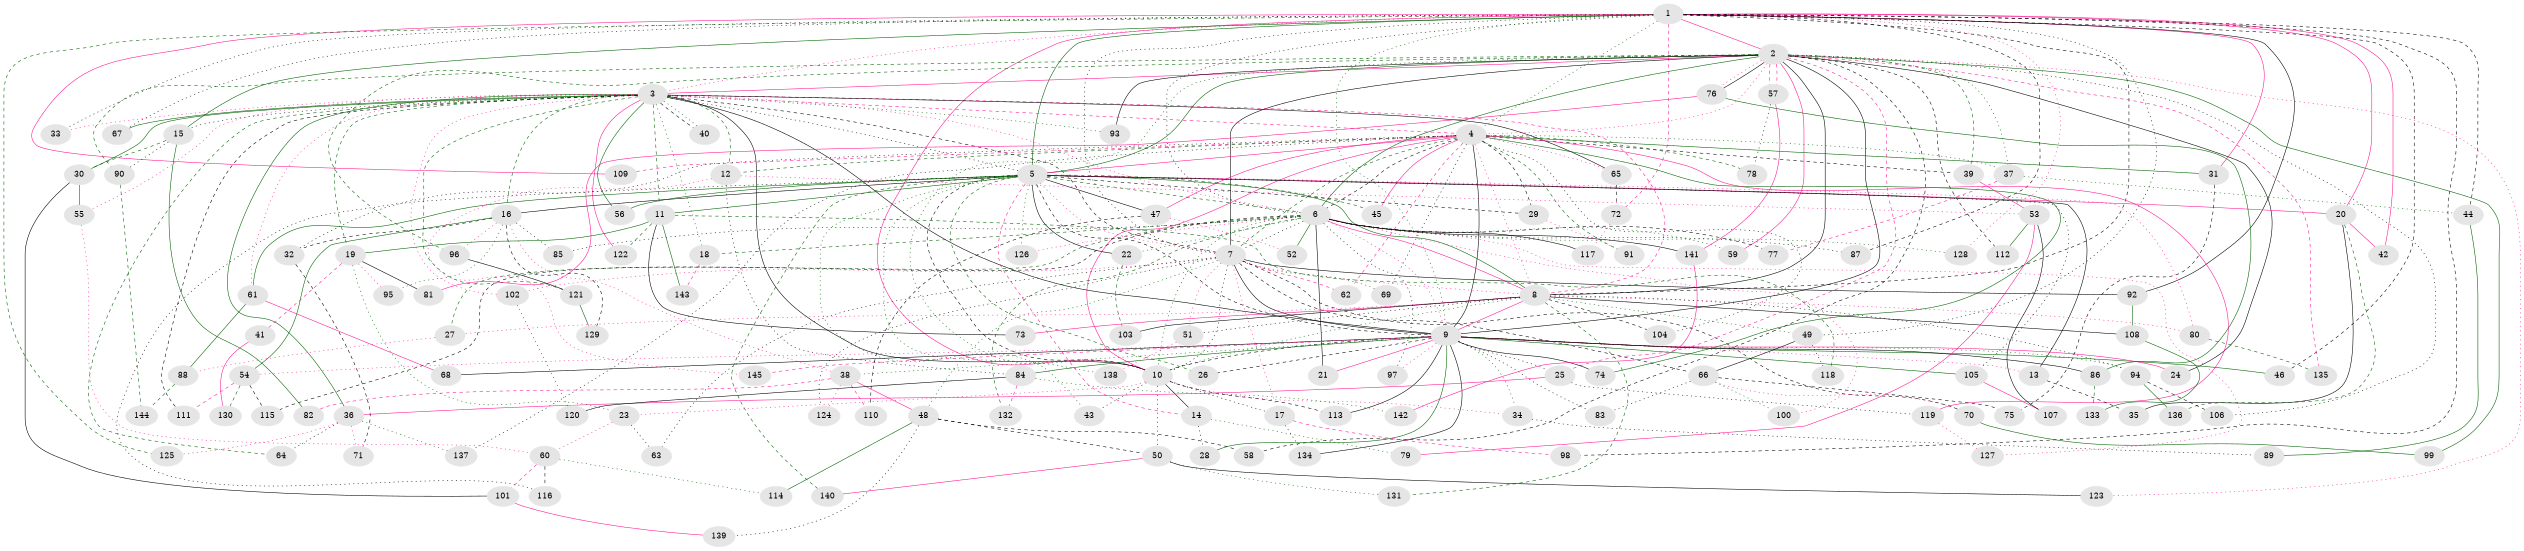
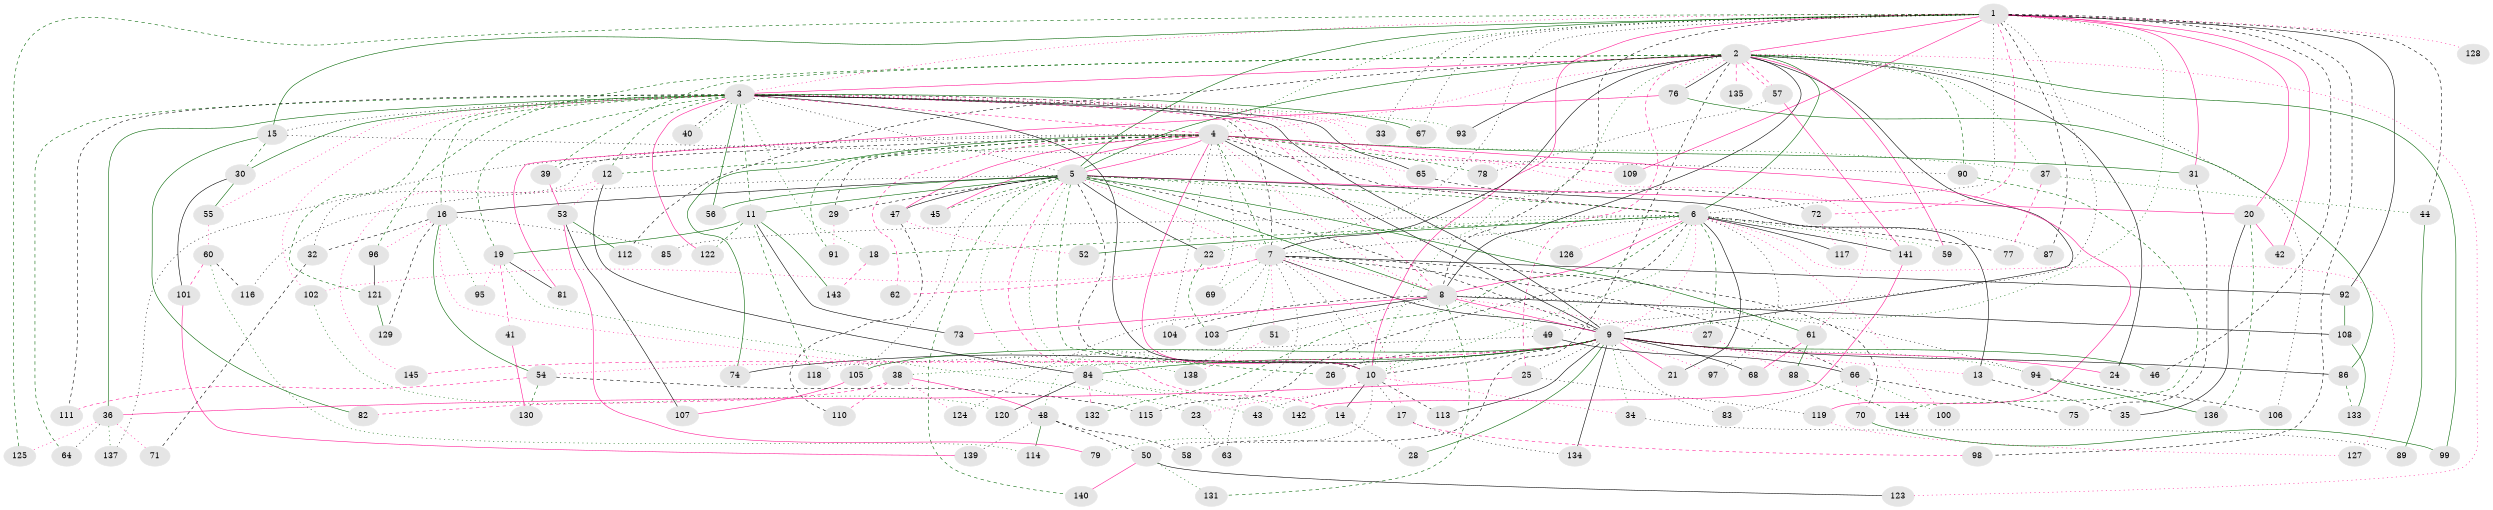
(1776, 240) -> none
(2195, 336) -> none
(809, 351) -> (780, 320)
(585, 436) -> none
